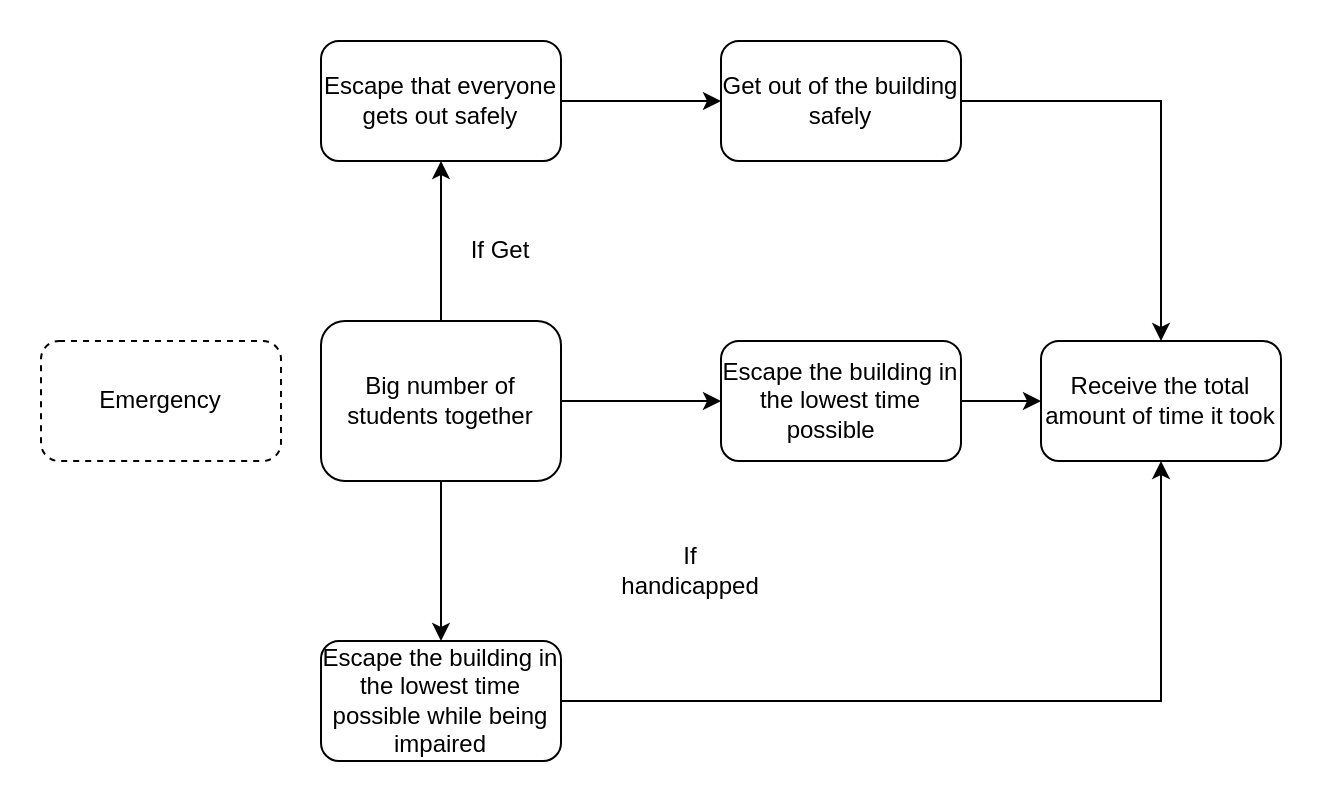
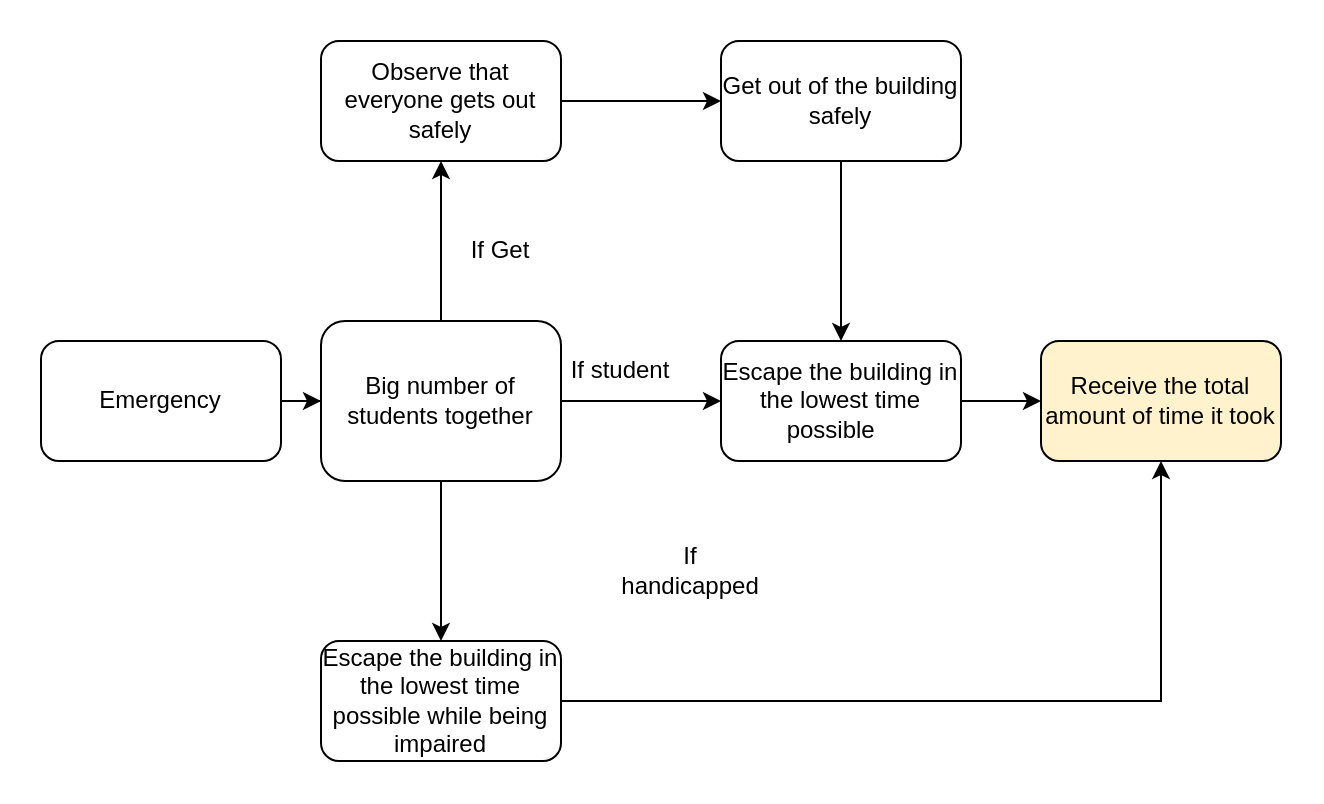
(441, 101) -> (441, 101)
(1161, 114) -> (841, 244)
none -> (621, 371)
(161, 401) -> (161, 401)
none -> (308, 401)
(1161, 401) -> (1161, 401)
